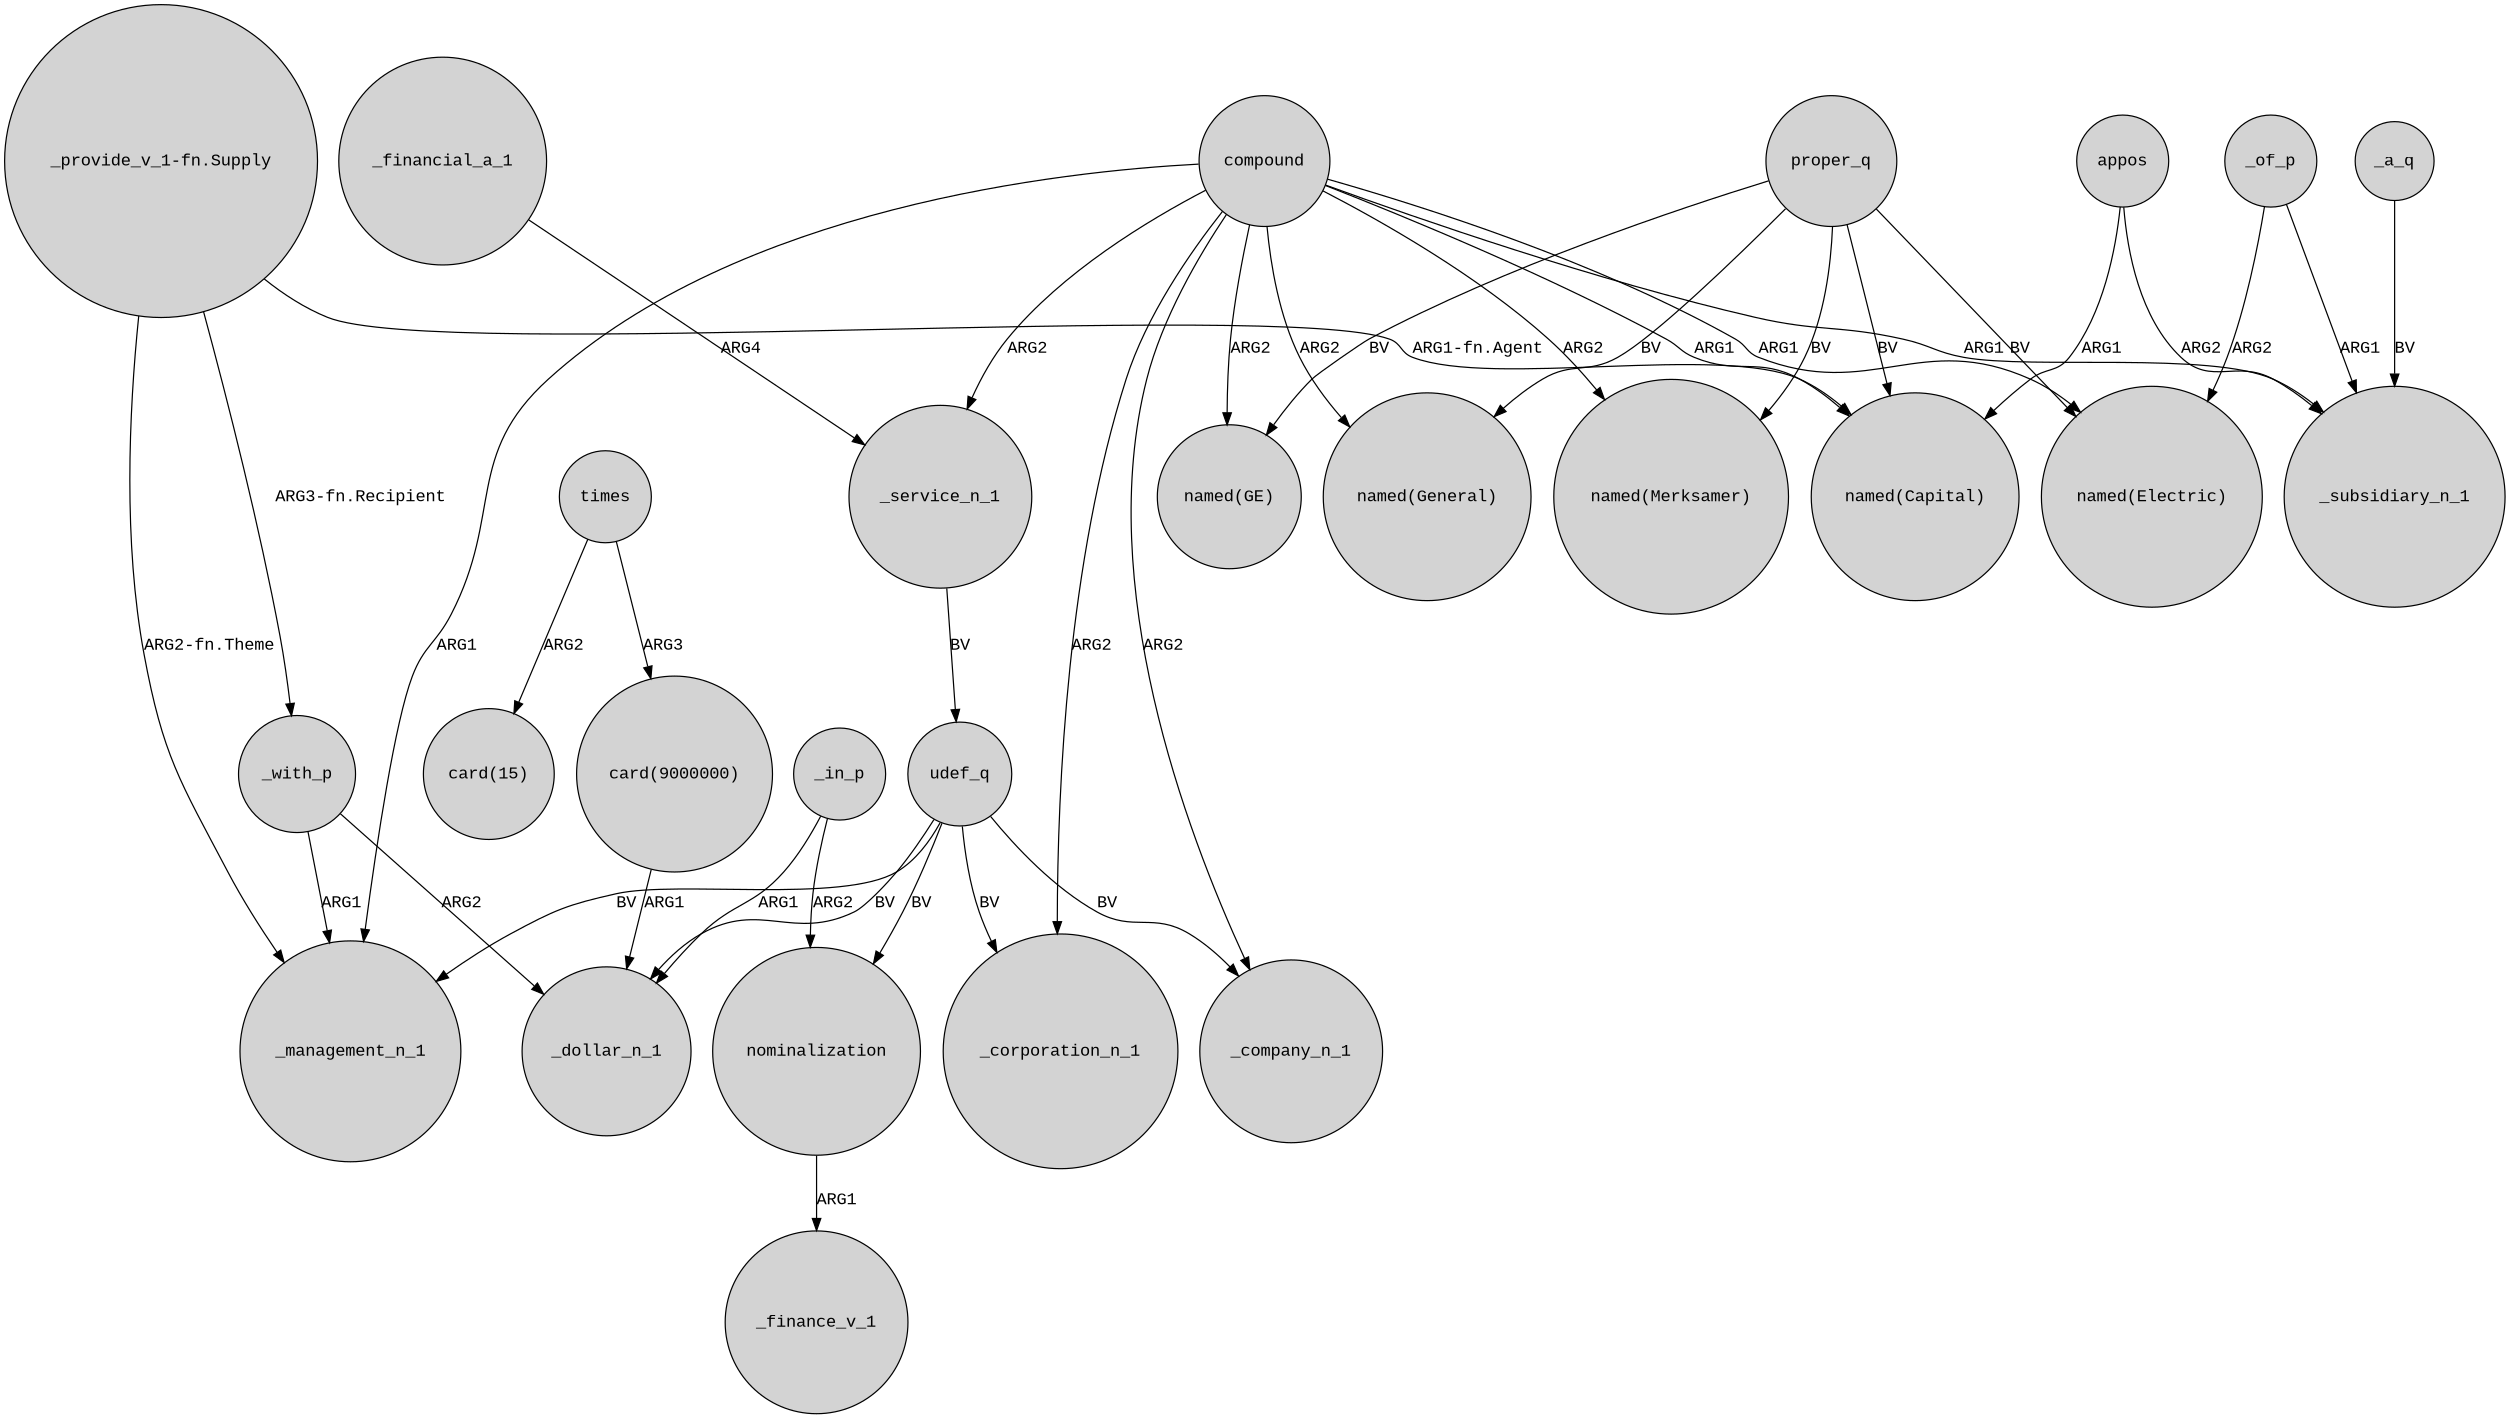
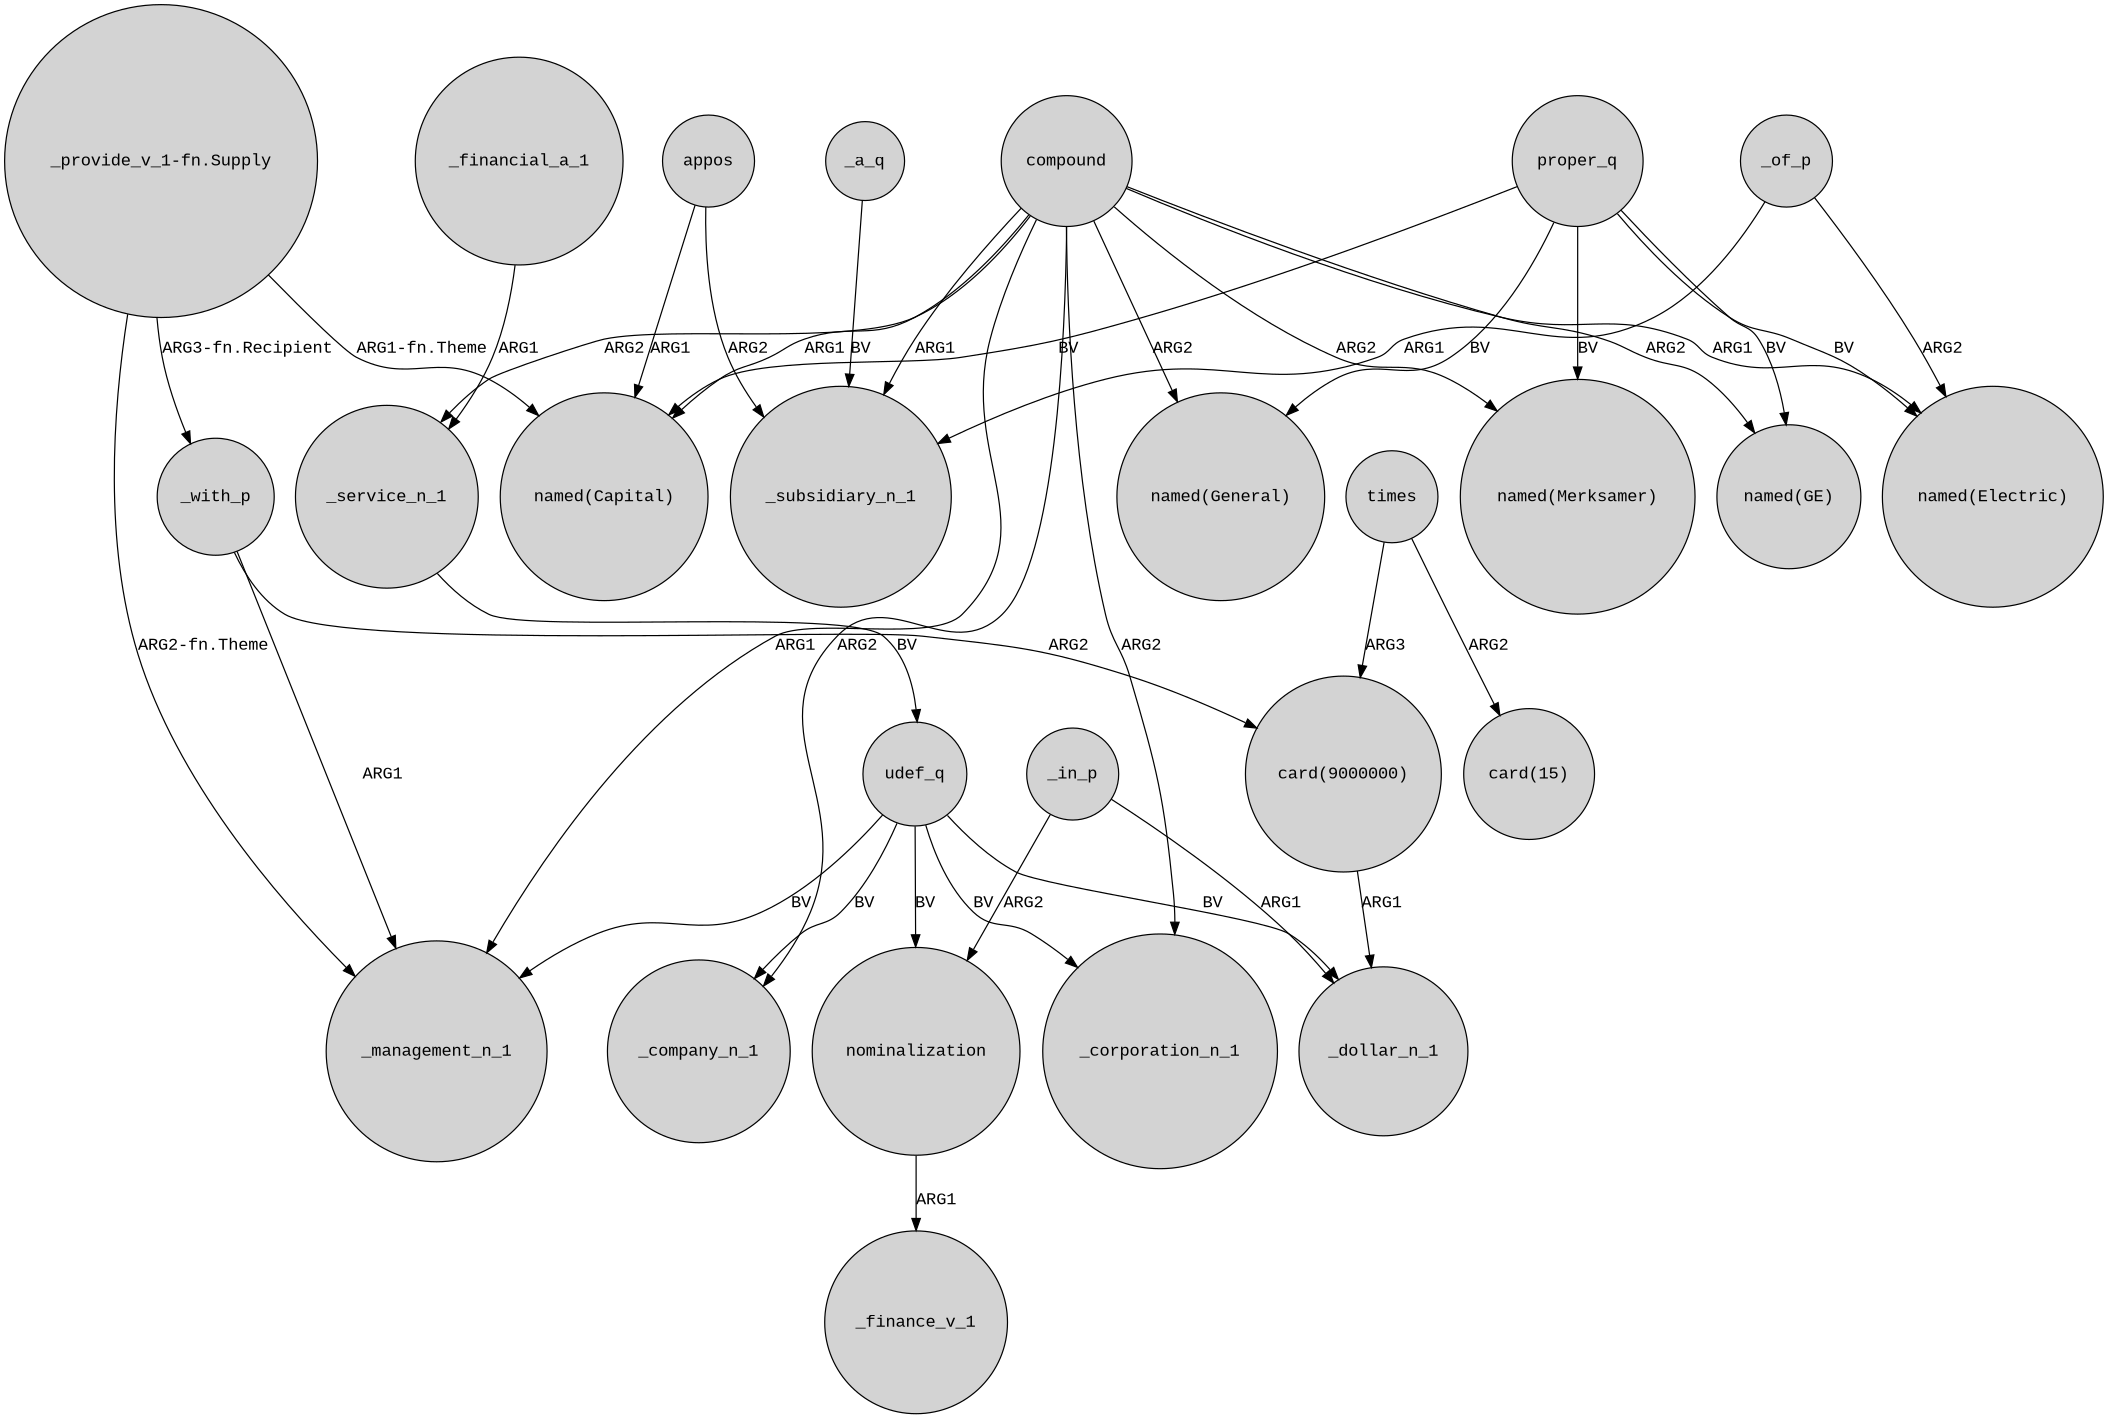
(741, 348) -> (519, 348)
(1478, 348) -> (422, 348)
(437, 900) -> (731, 635)
